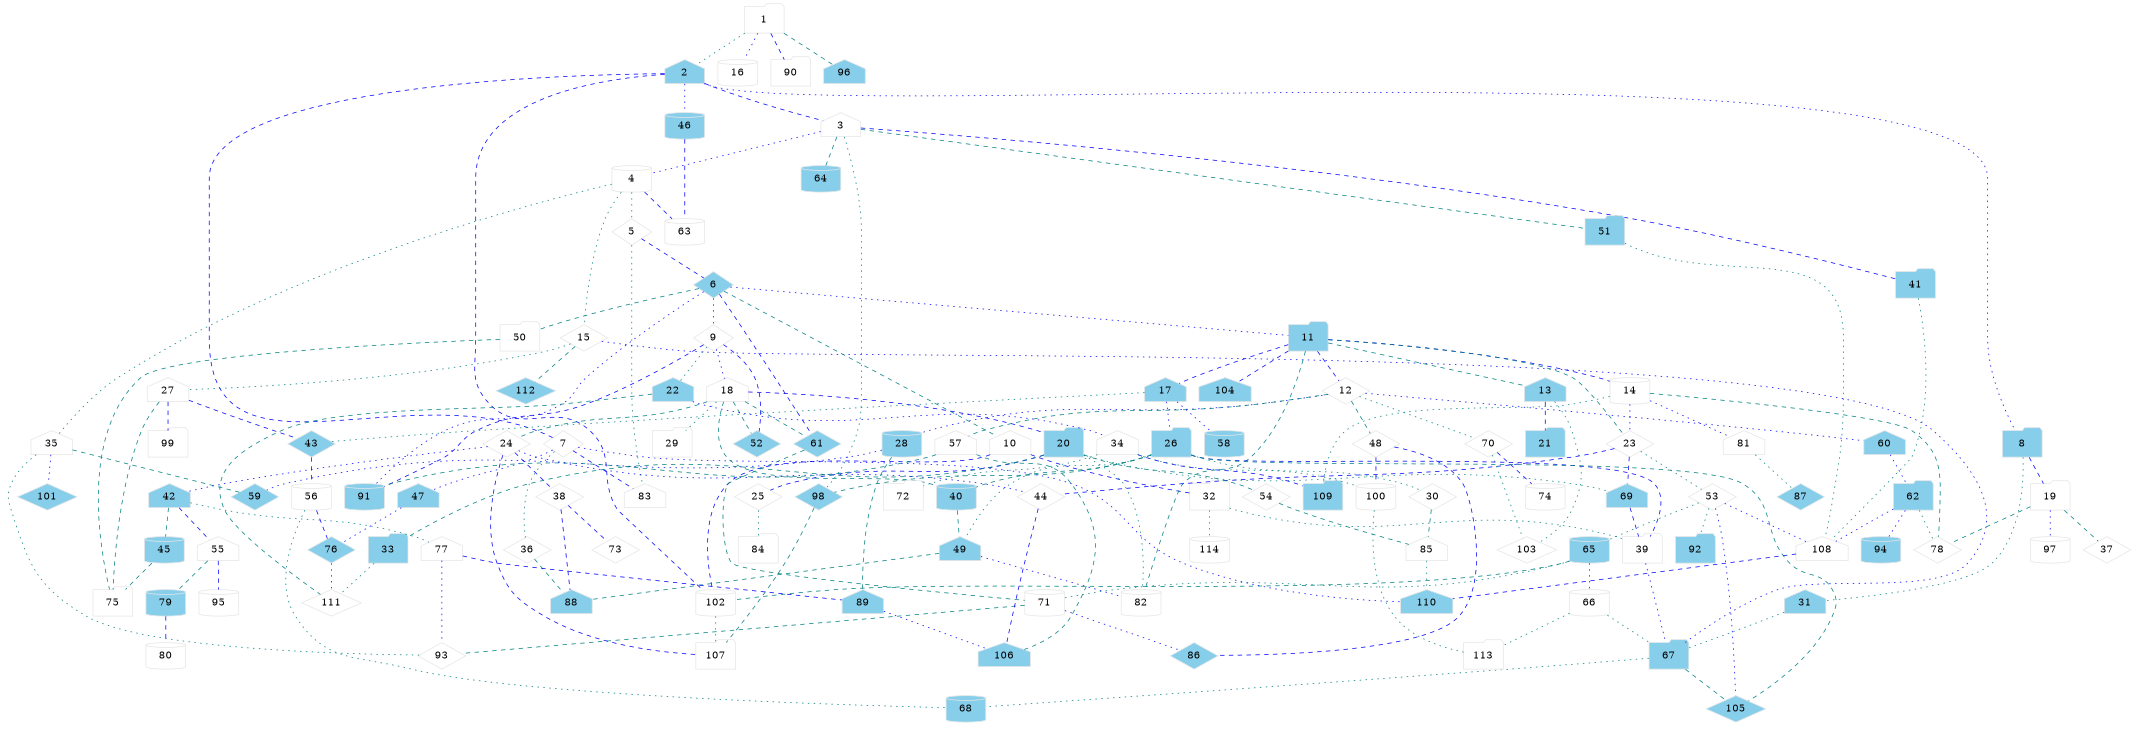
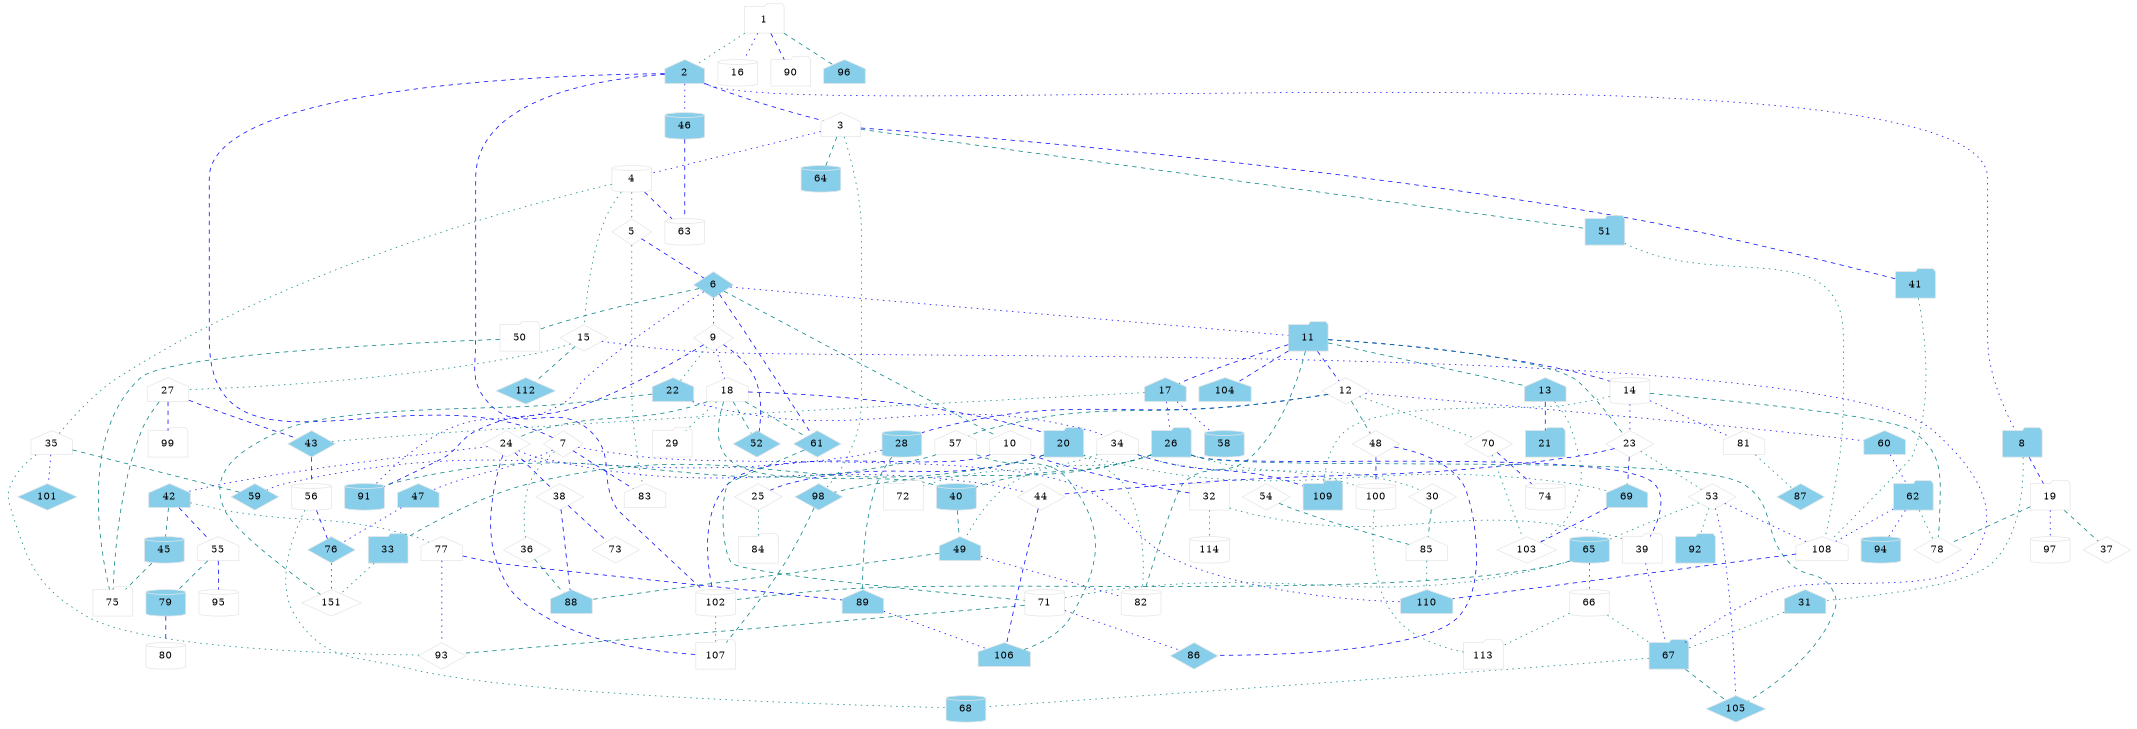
(1063, 410) -> (1063, 410)
(1169, 471) -> none
(1634, 522) -> (1577, 523)
(331, 603) -> (331, 603)
